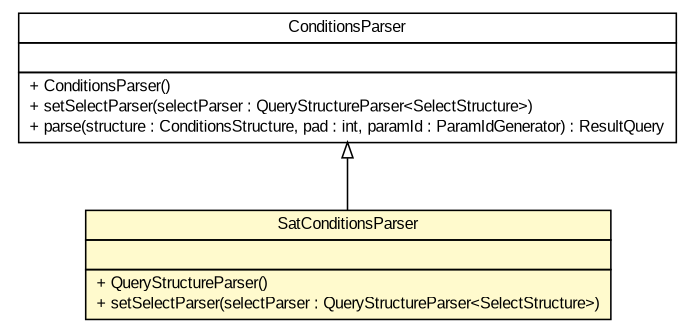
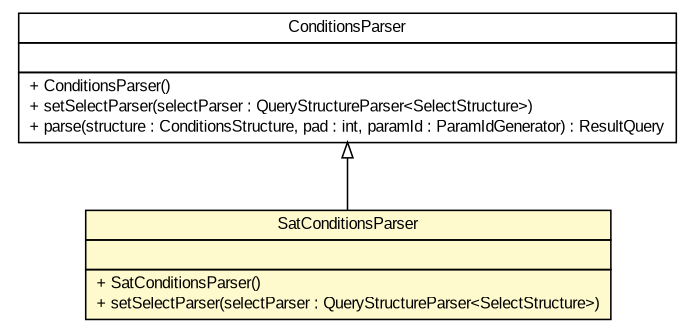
(182, 284) -> (179, 284)
